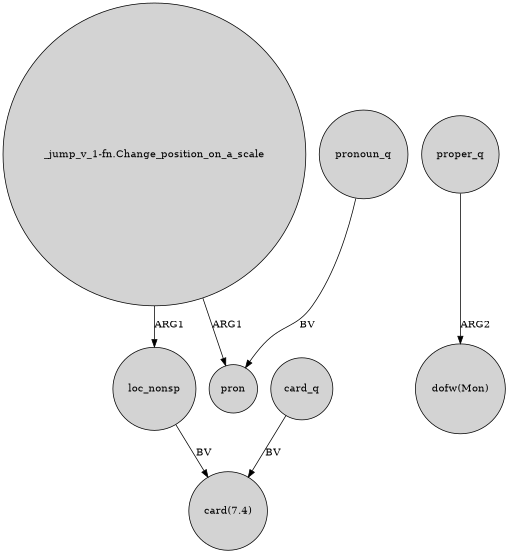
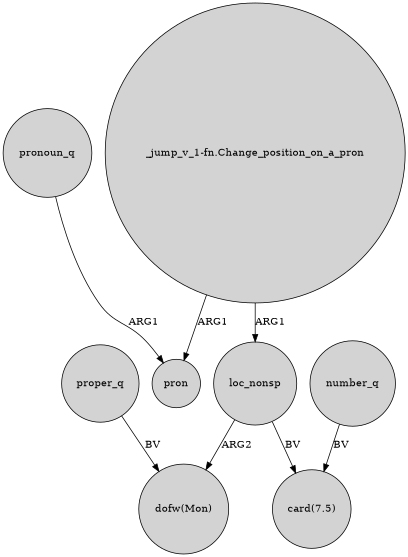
(154, 154) -> (255, 153)
(307, 325) -> (144, 322)
(476, 325) -> (153, 445)
(302, 389) -> (353, 384)
none -> (222, 442)
(228, 511) -> (312, 509)
